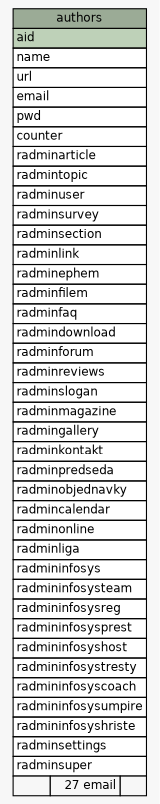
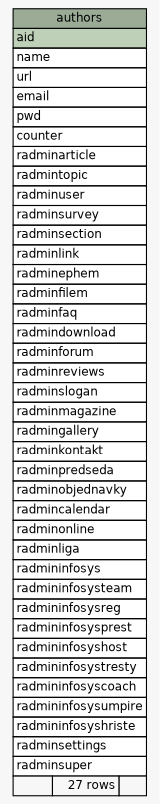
(91, 785) -> (92, 785)
